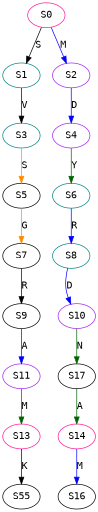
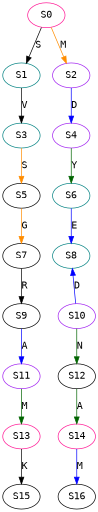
(57, 42) -> (57, 42)
(74, 226) -> (74, 226)
(66, 283) -> (74, 289)
(77, 376) -> (77, 376)
(21, 497) -> (21, 497)
